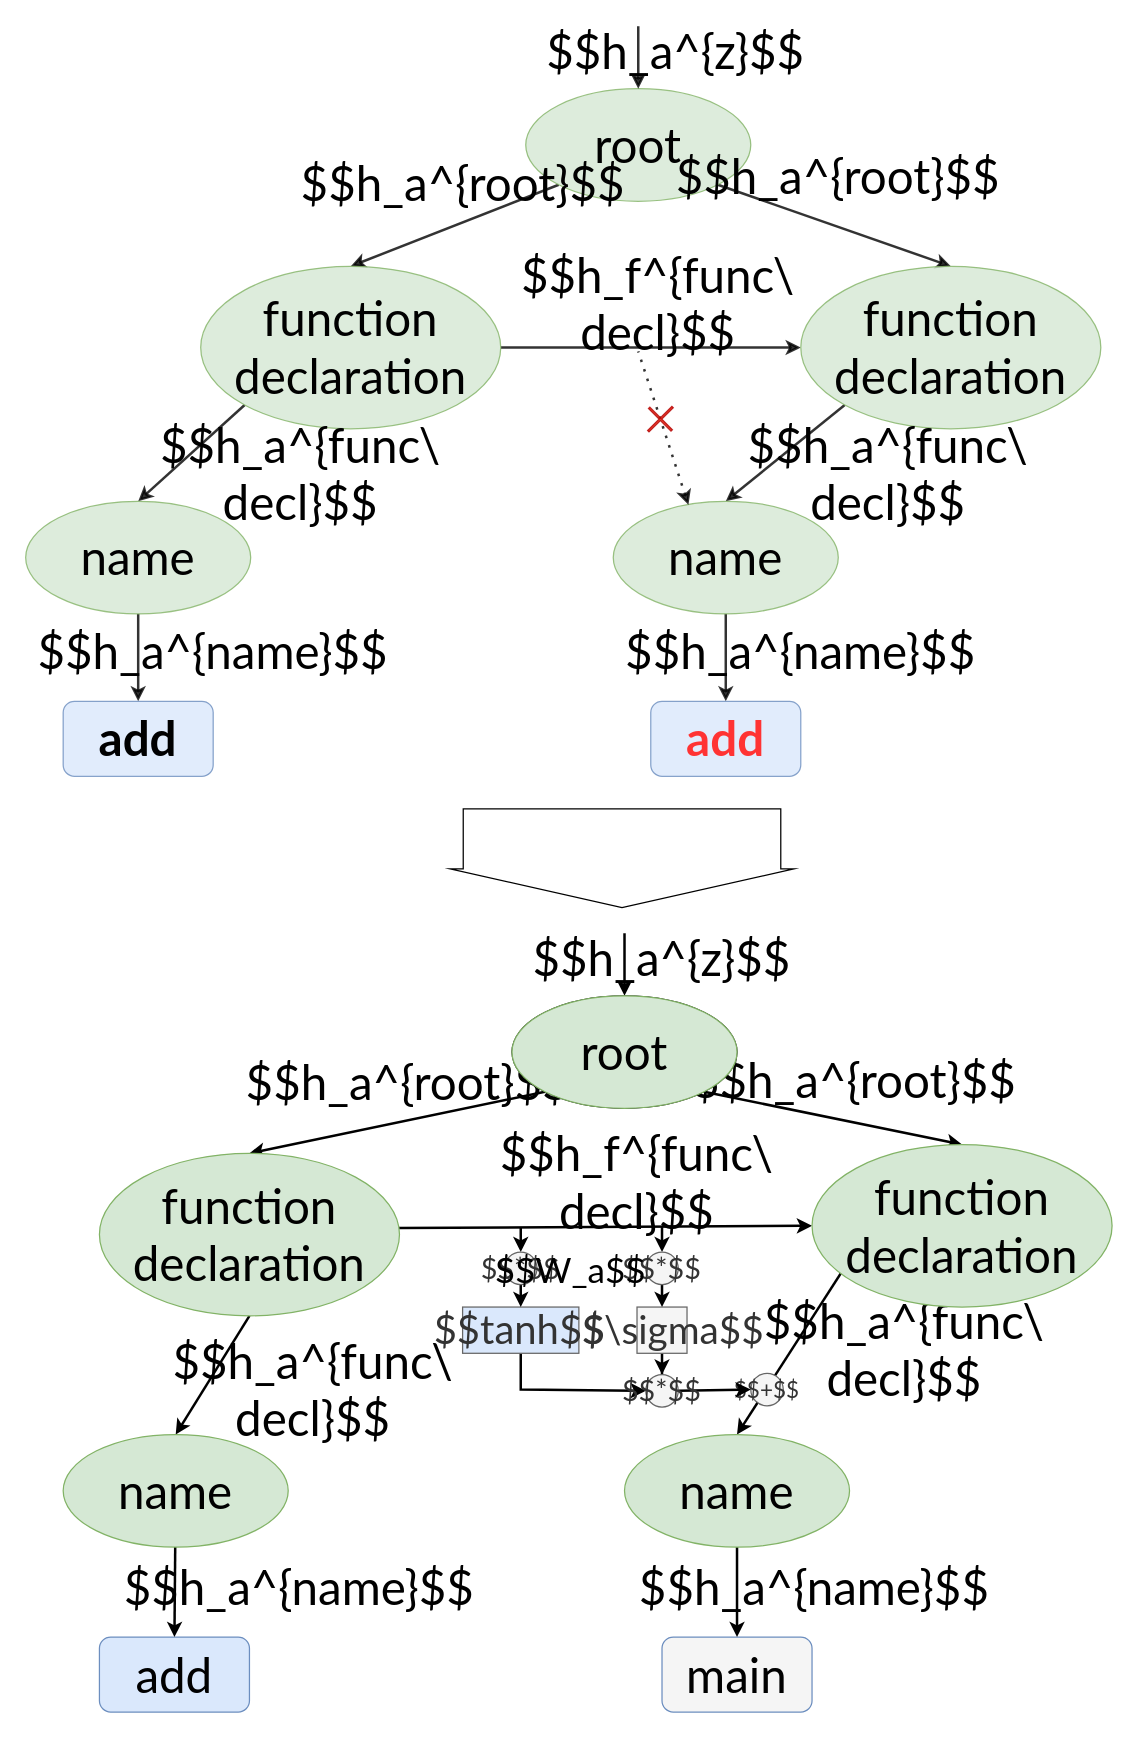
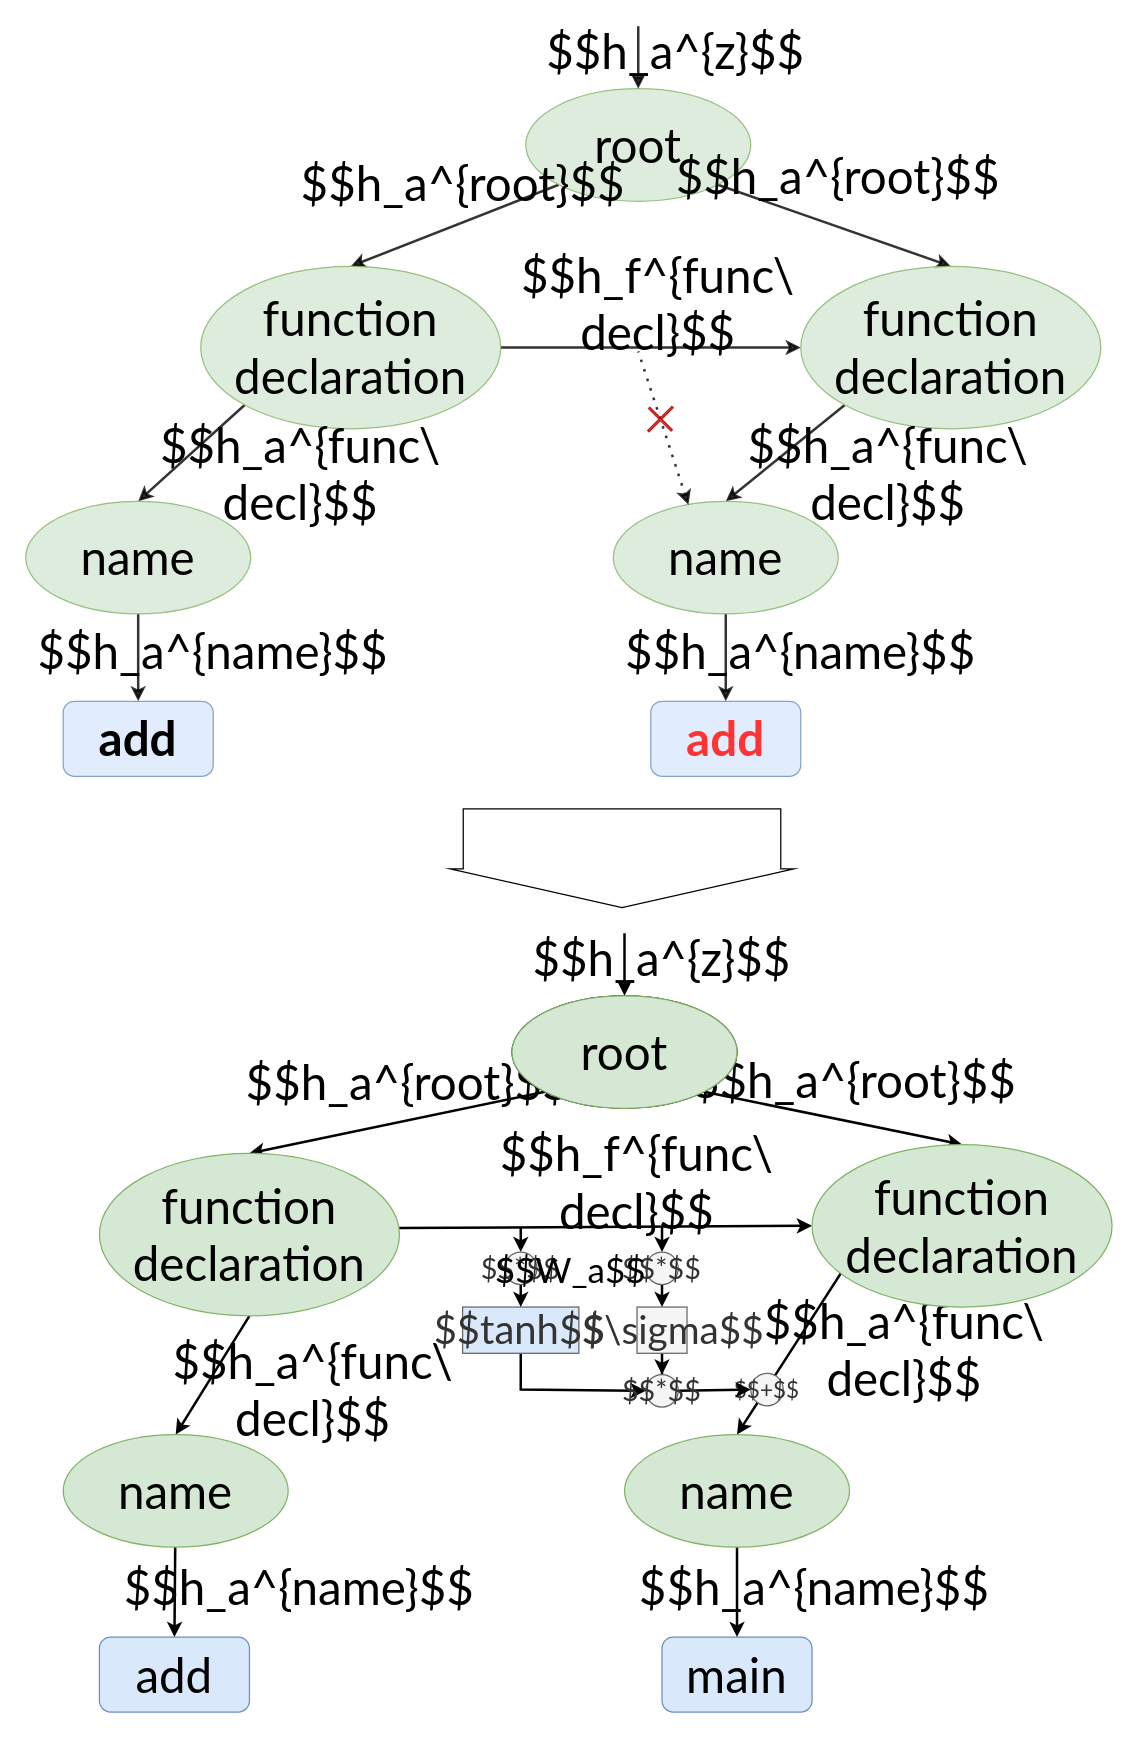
(737, 1674) -> (737, 1674)
